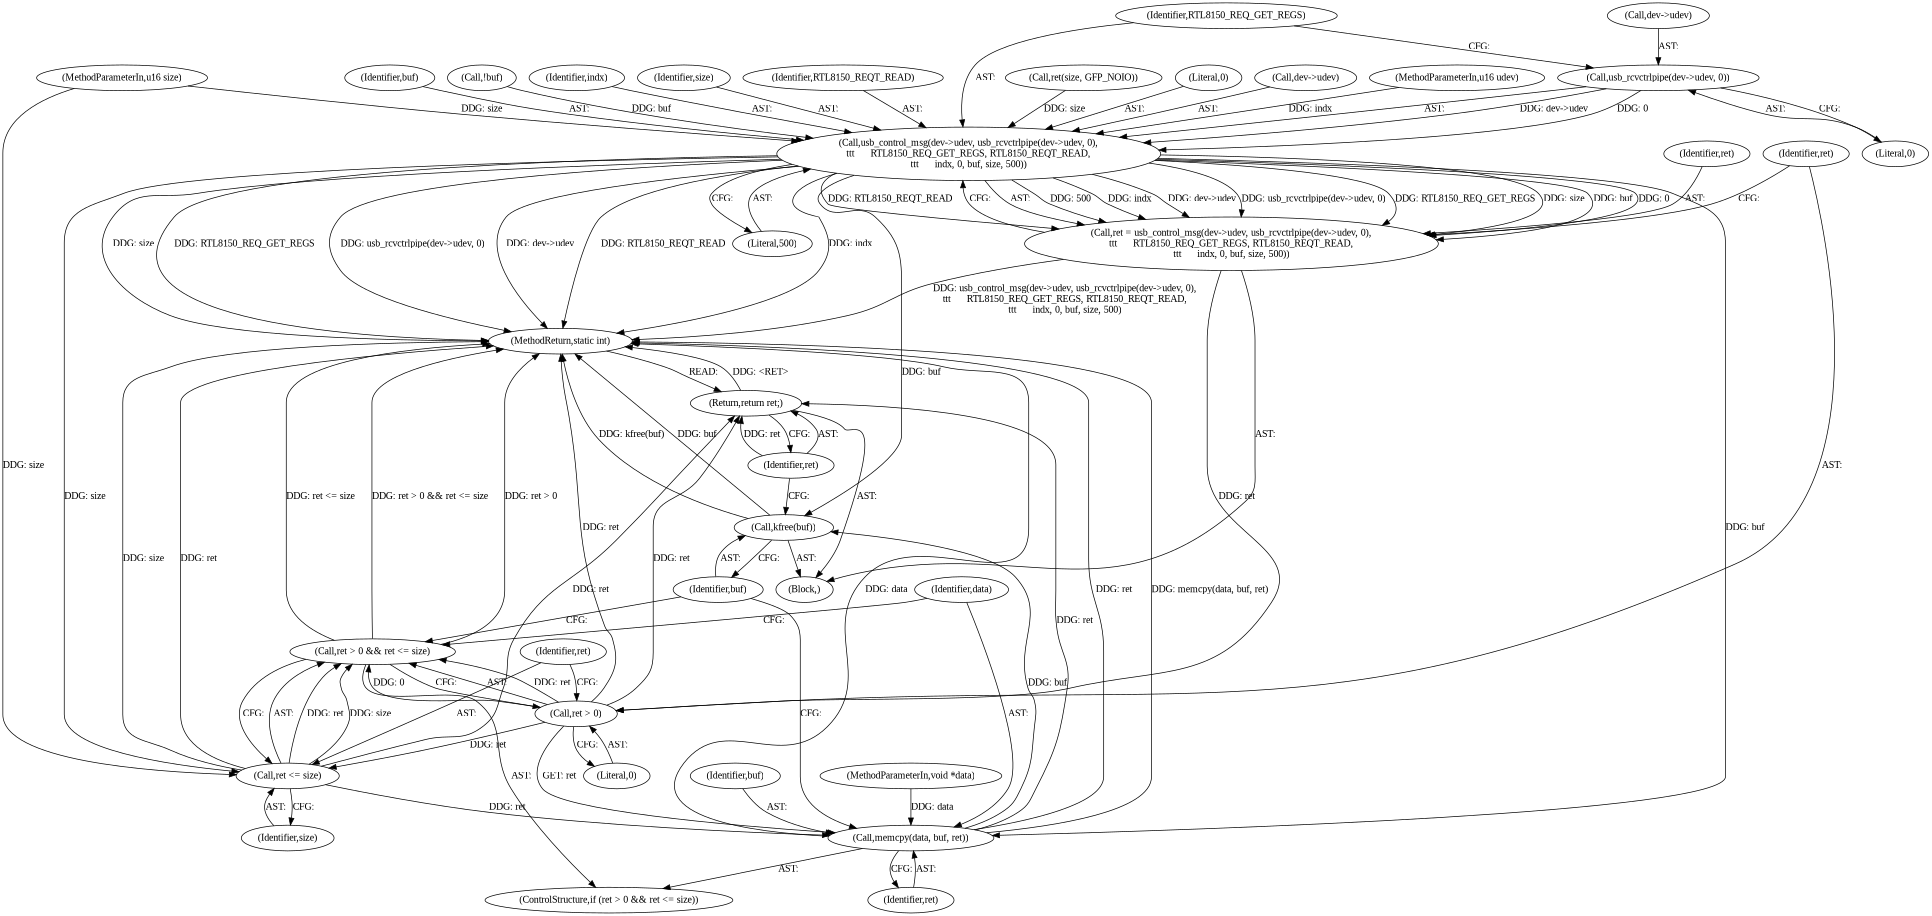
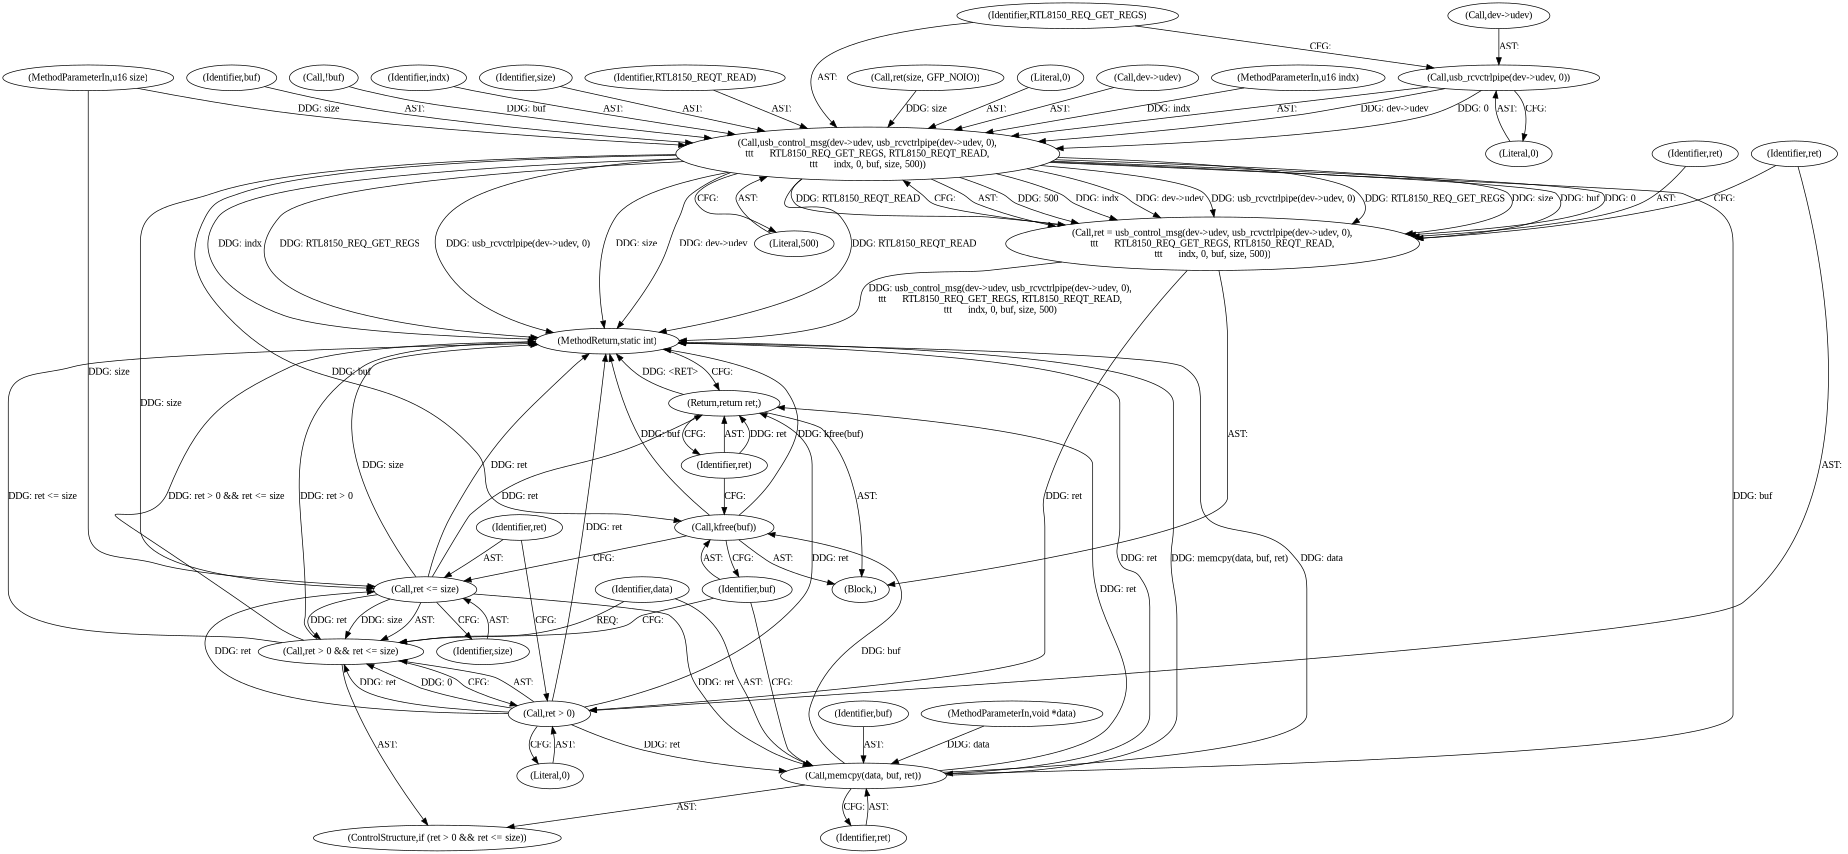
(1457, 78) -> (1298, 78)
(705, 372) -> (724, 372)
(775, 621) -> (609, 621)
(246, 697) -> (584, 557)
(560, 776) -> (662, 745)
